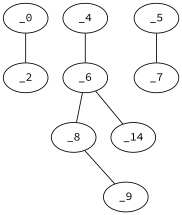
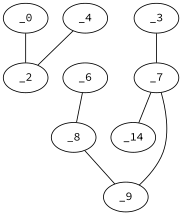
(156, 18) -> (156, 18)
(85, 48) -> (56, 48)
(109, 108) -> (145, 108)
none -> (166, 143)
